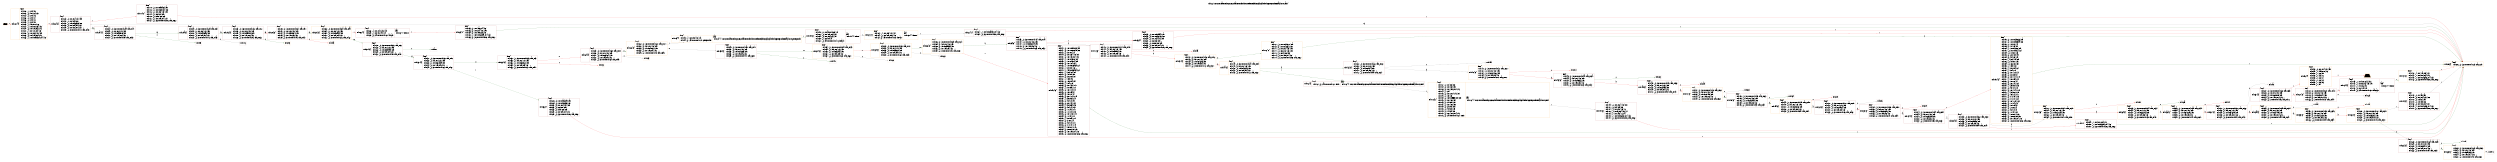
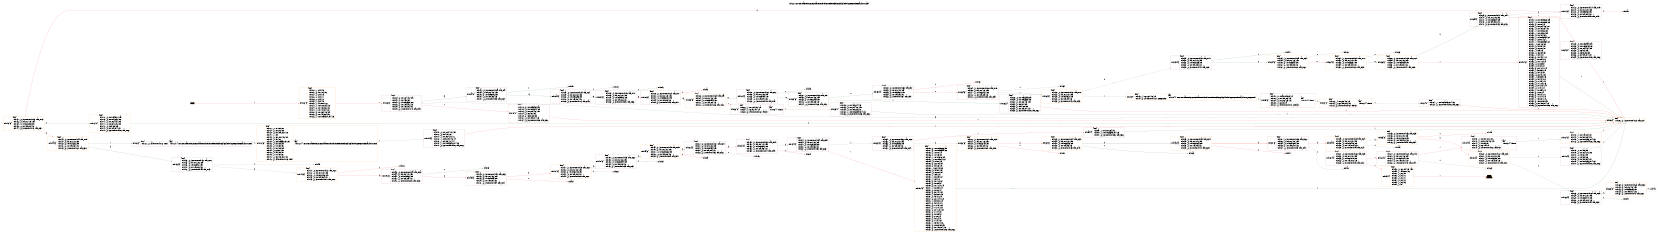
(1153, 56) -> (755, 11)
